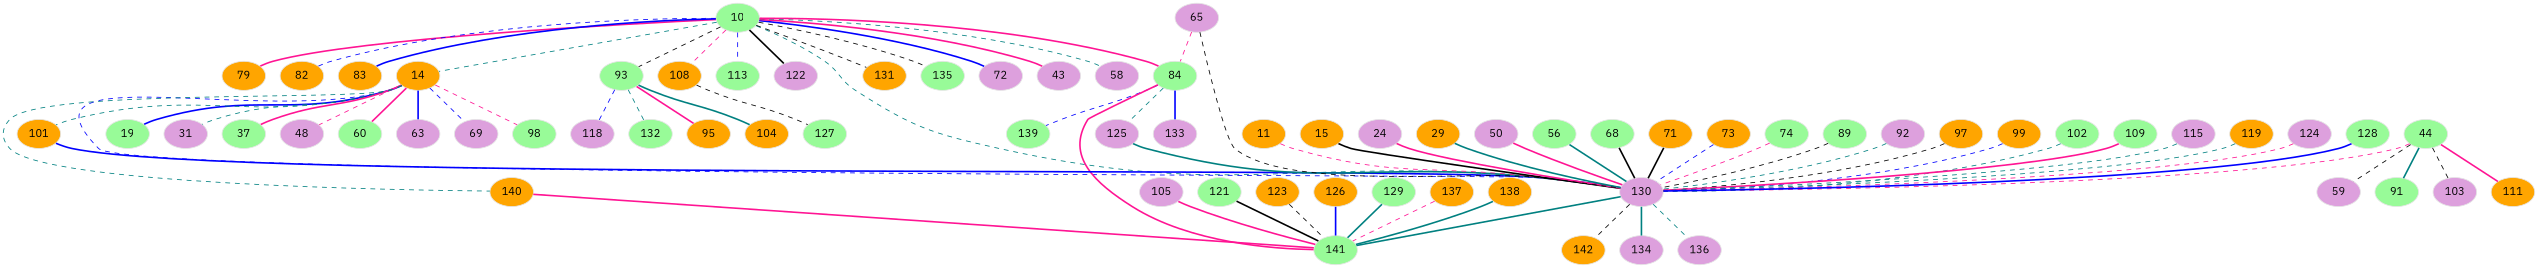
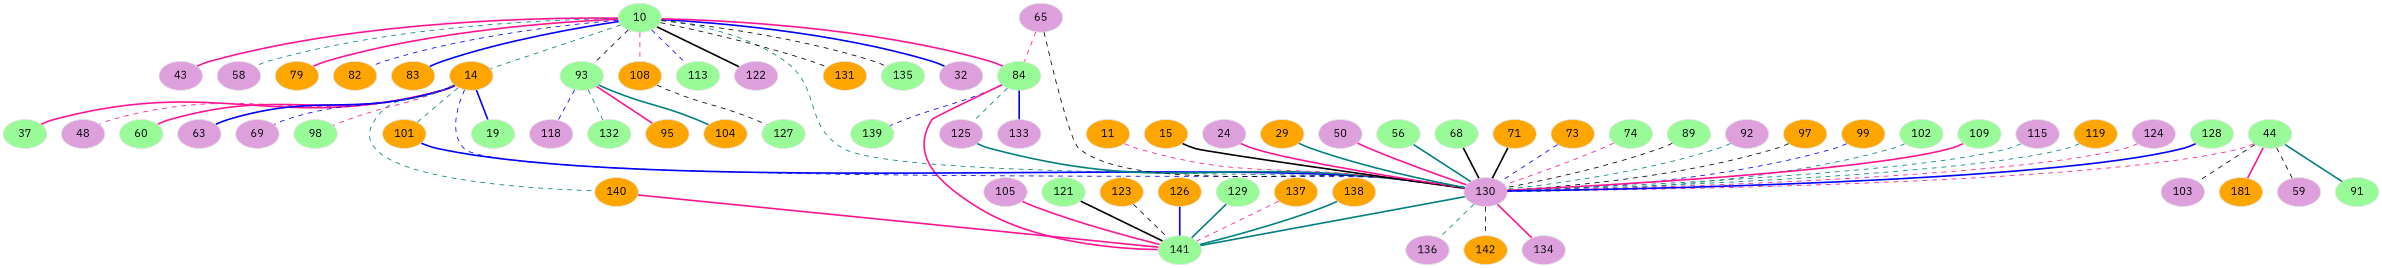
(1001, 76) -> (961, 76)
(186, 134) -> none
(2513, 192) -> (2241, 192)
(1641, 221) -> (1515, 221)
